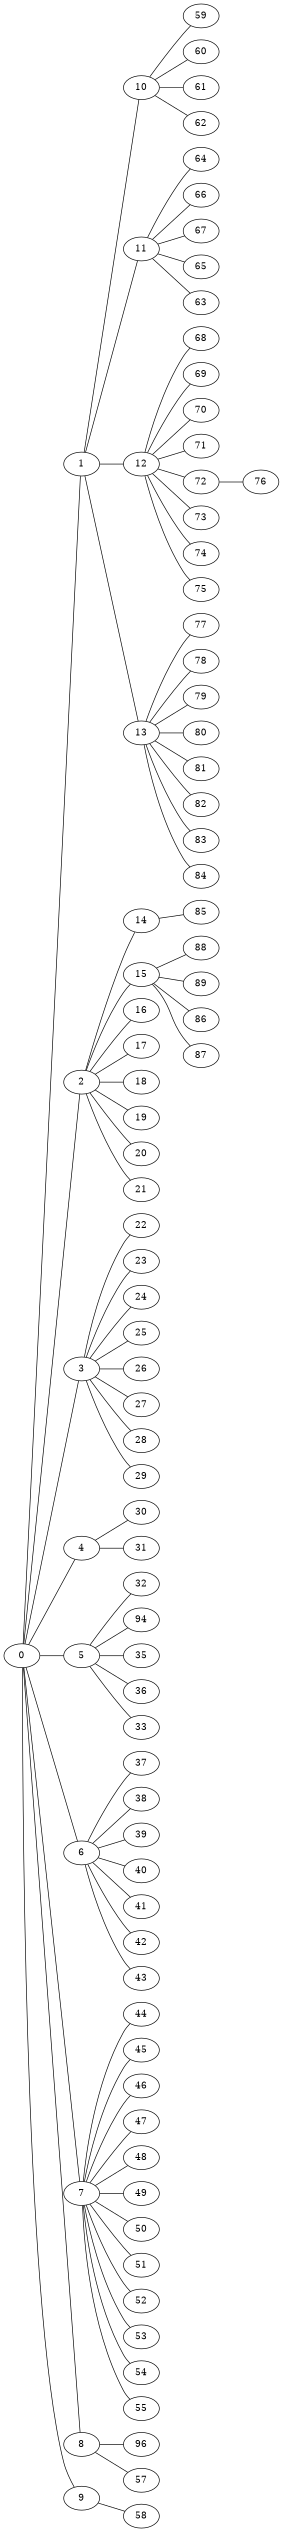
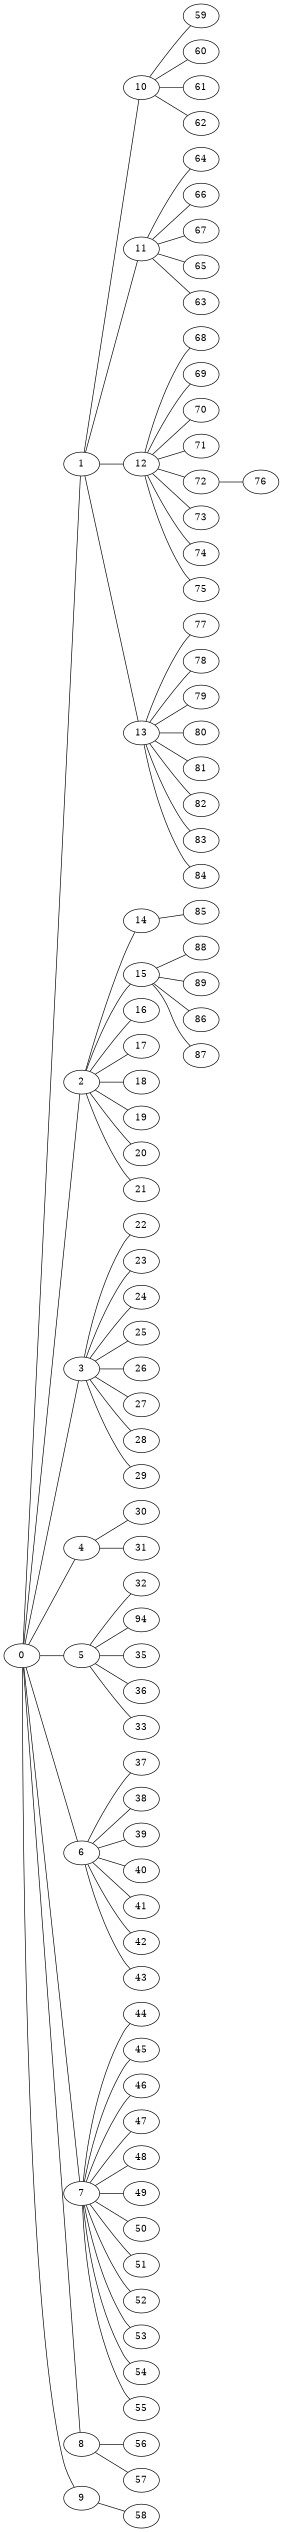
(141, 2444) -> (141, 2444)
